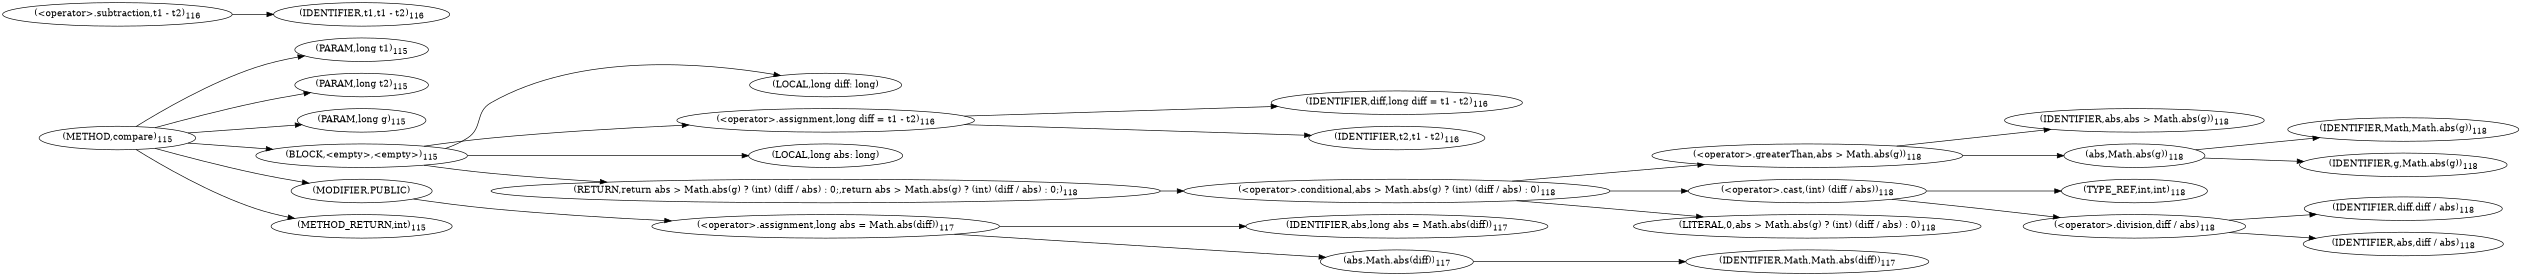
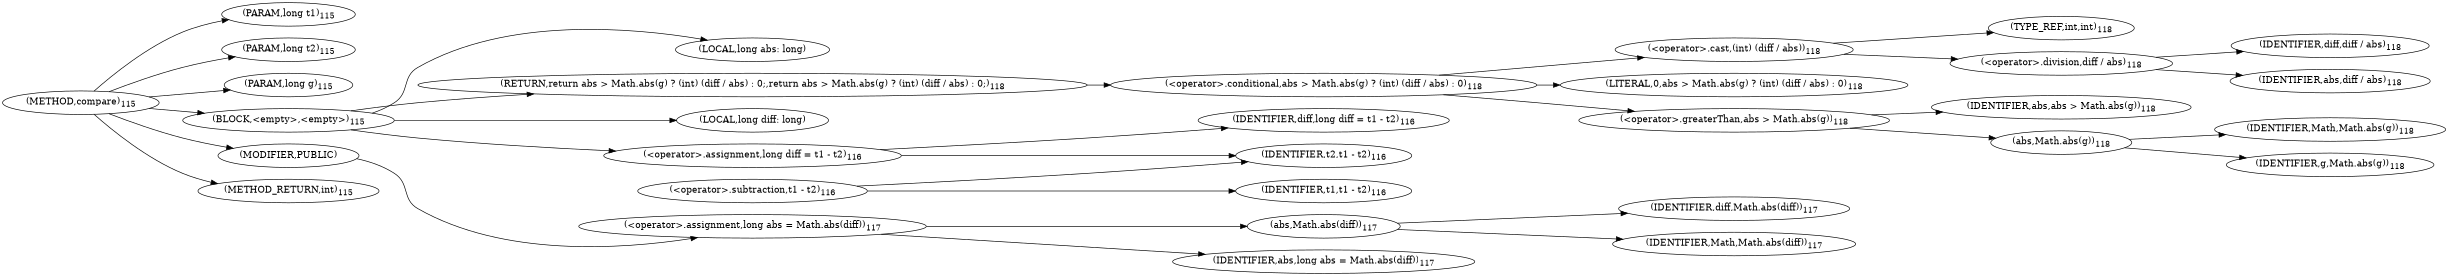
none -> (1049, 176)
none -> (1734, 209)
